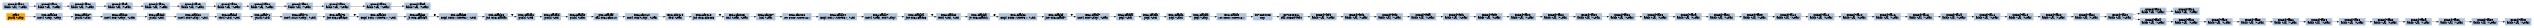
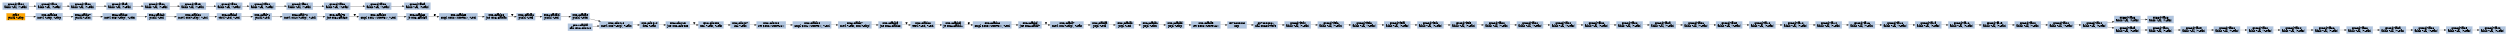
(589, 17) -> (594, 20)
